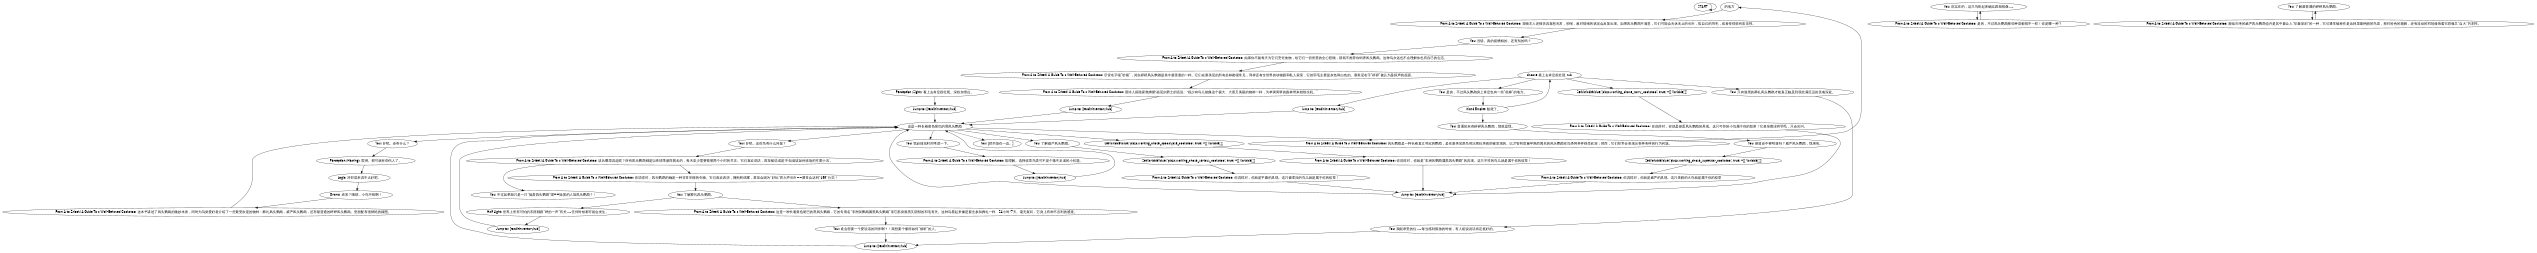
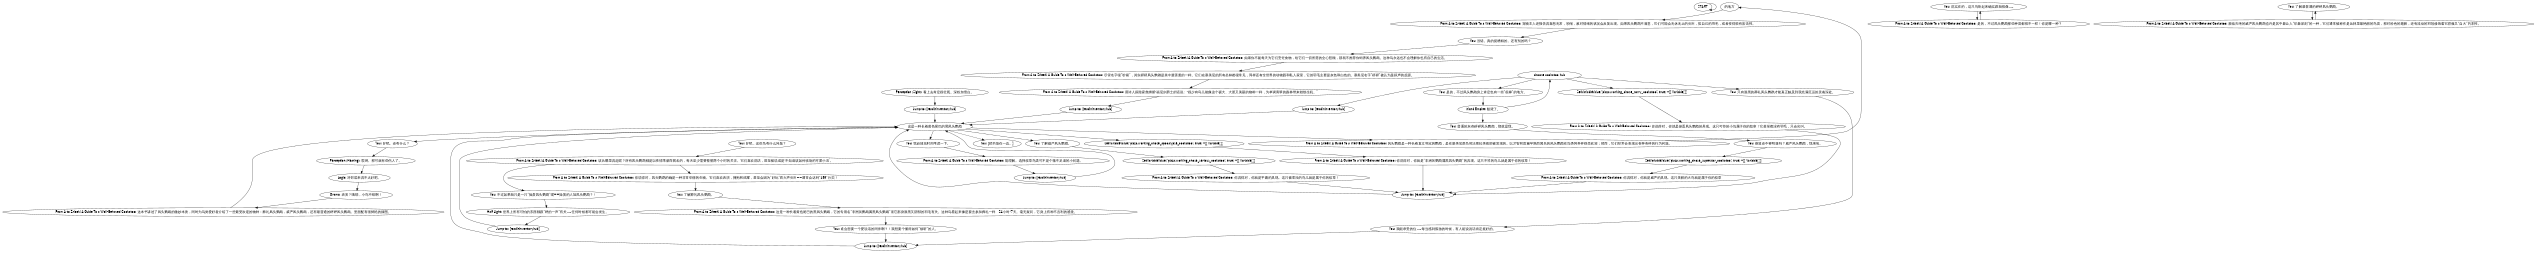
(1550, 75) -> (1550, 75)
(849, 135) -> none
(629, 203) -> (545, 202)
